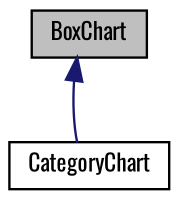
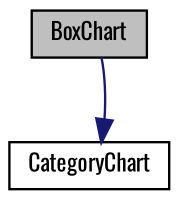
(74, 112) -> (105, 88)
